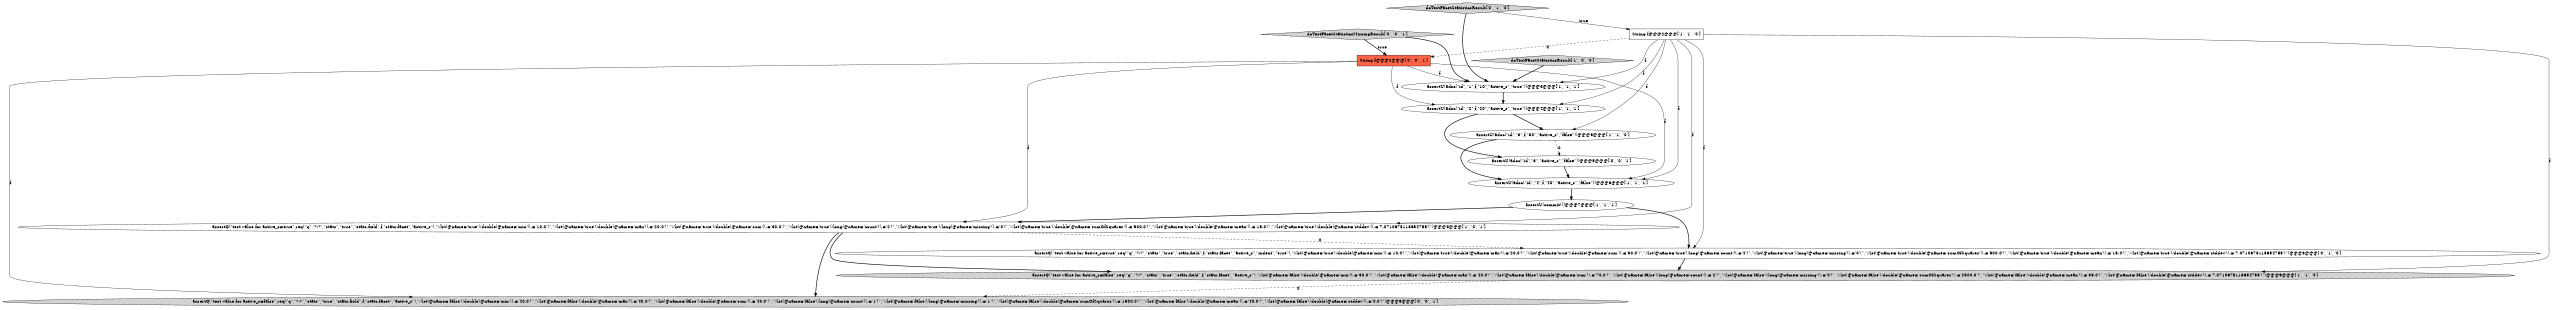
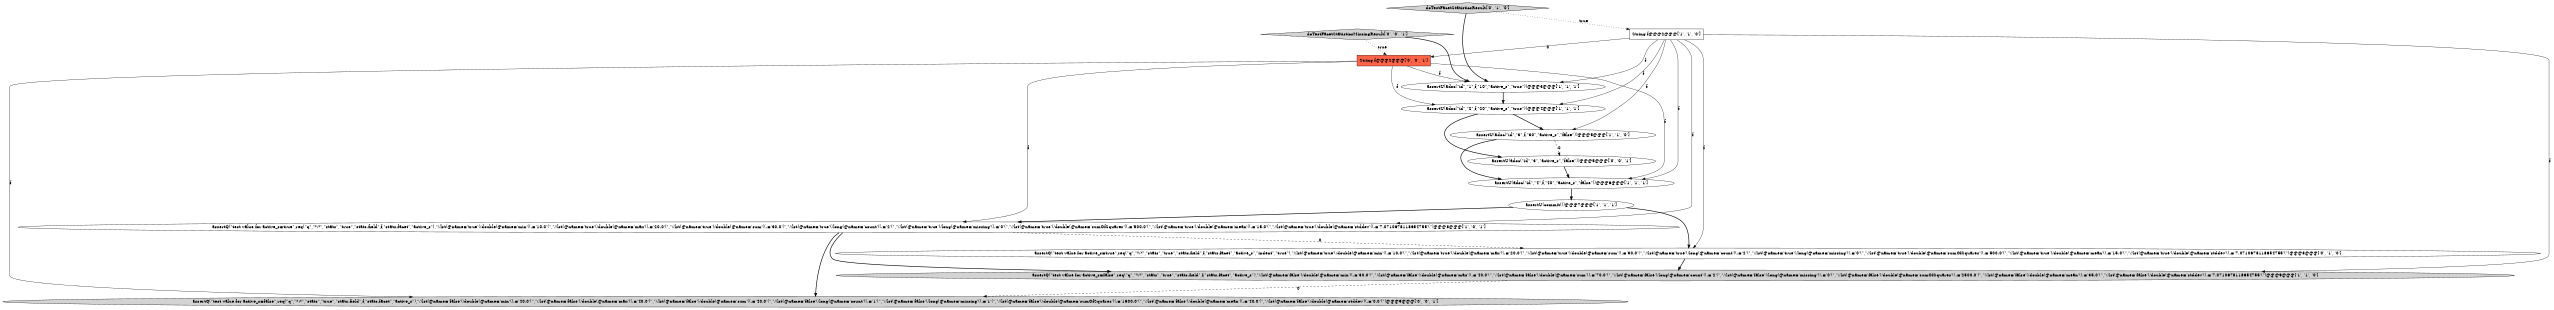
(1560, 20) -> (1560, 20)
(1374, 46) -> (1374, 46)
(1532, 47) -> (1532, 47)
(1553, 61) -> none
